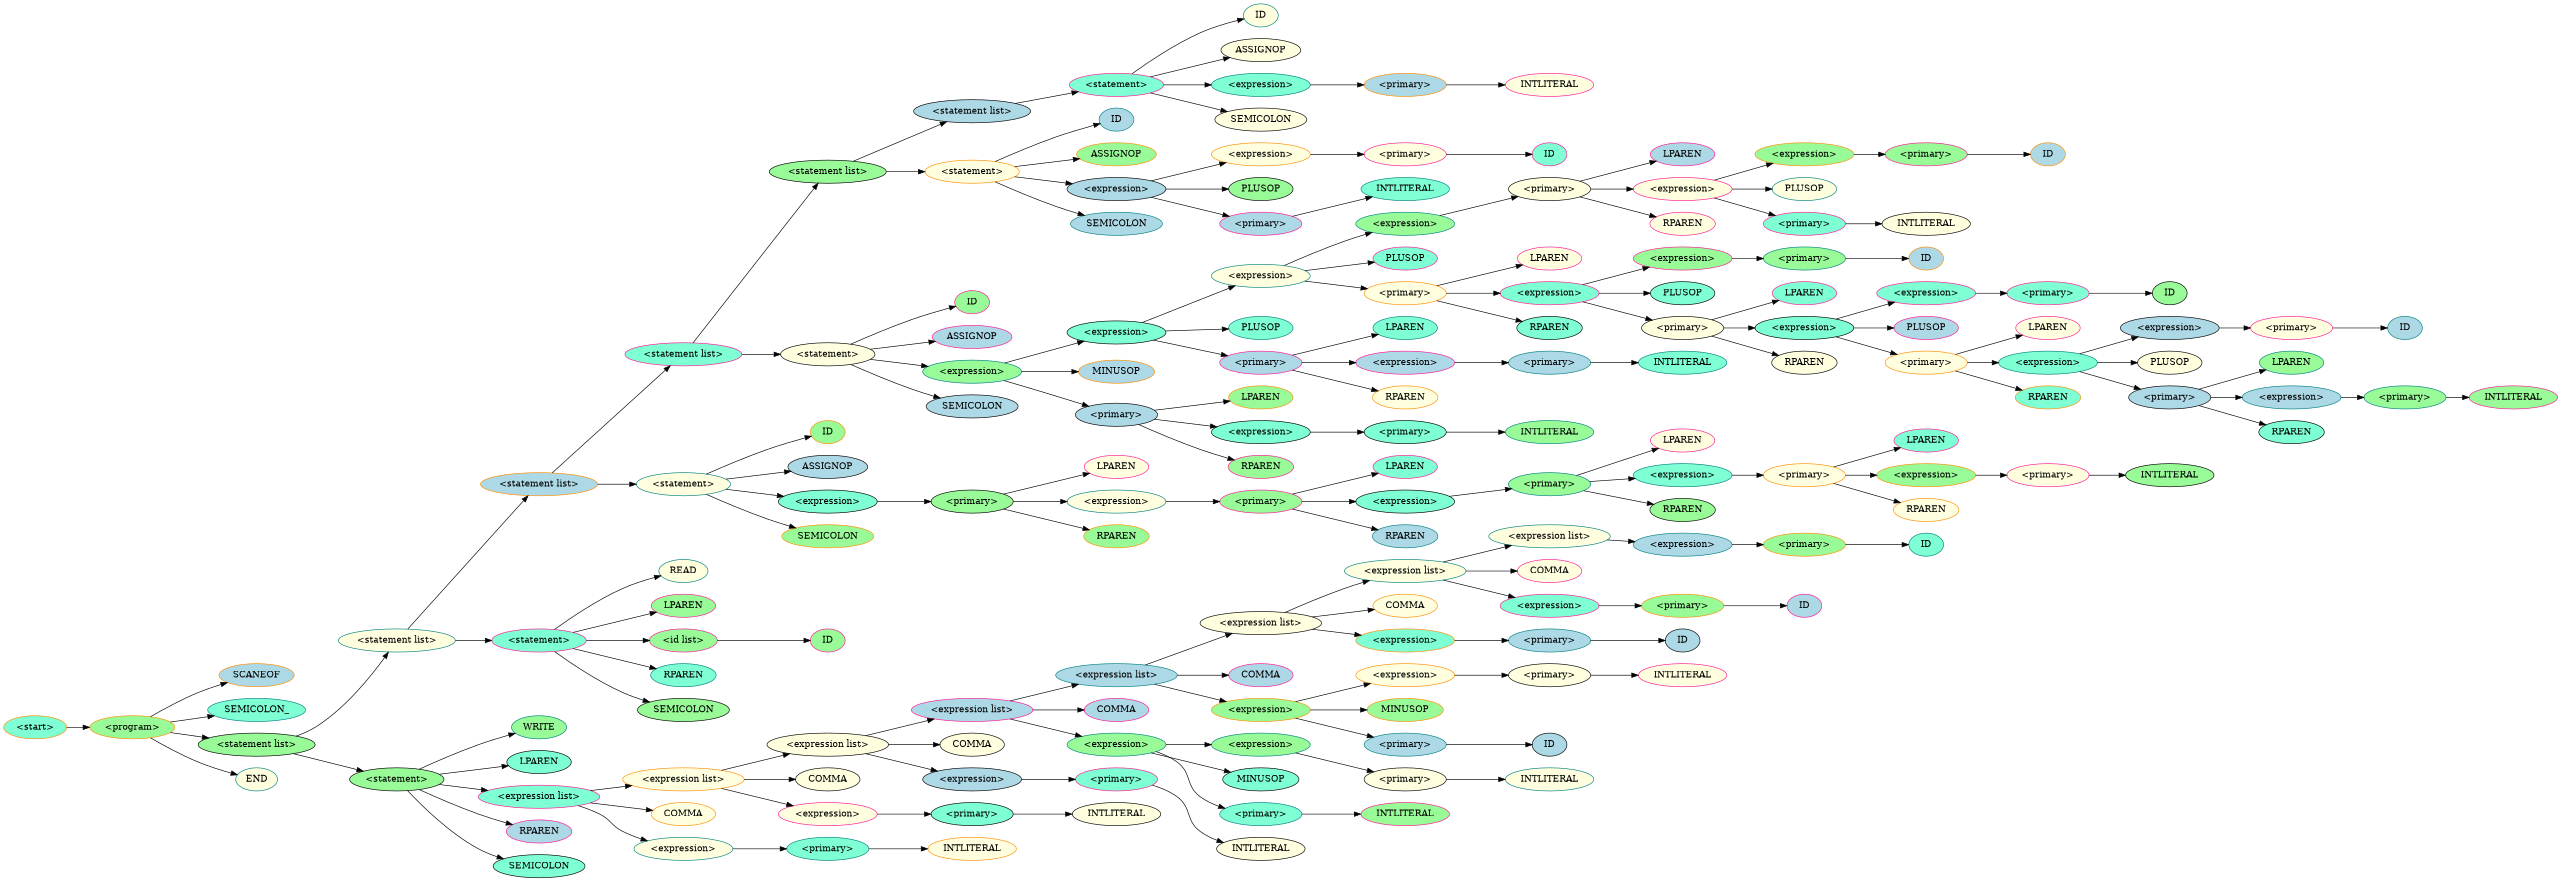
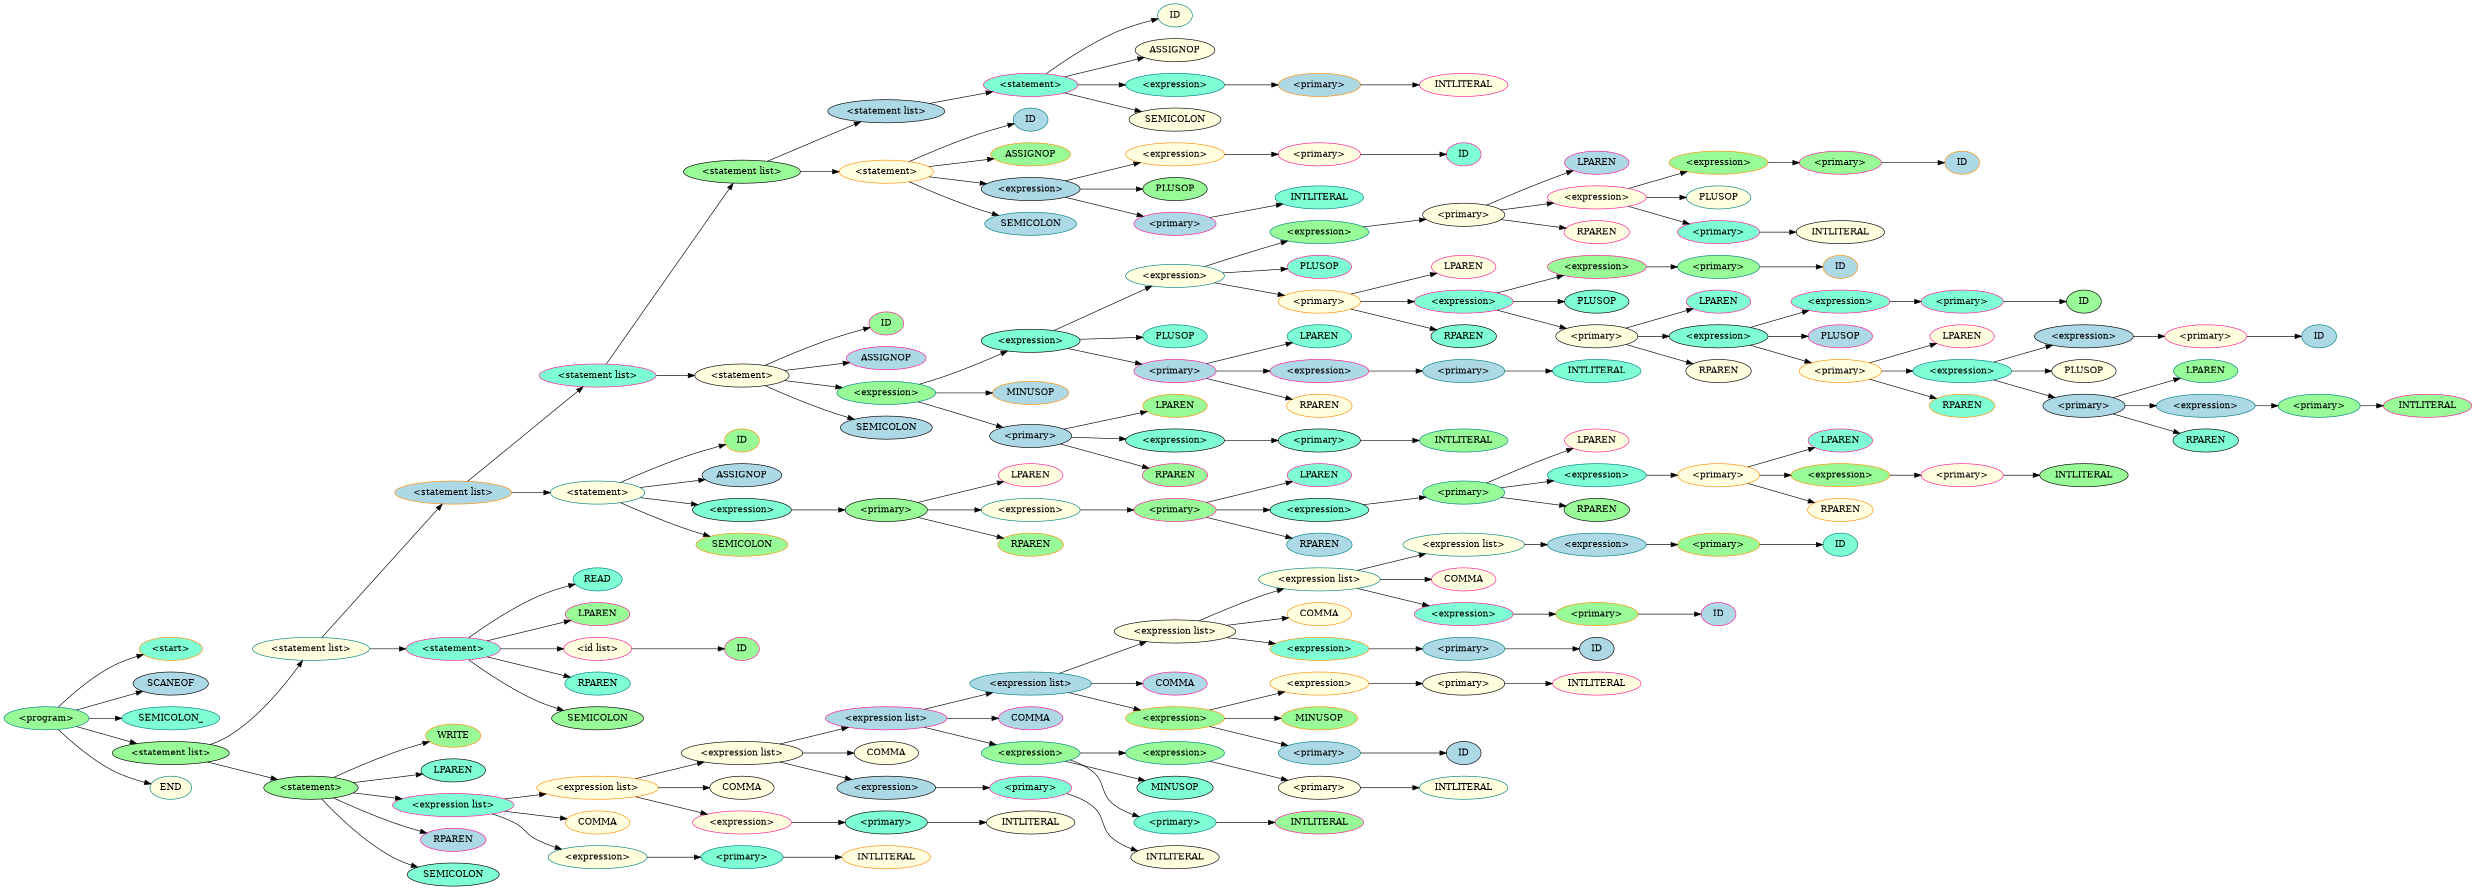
(683, 571) -> (598, 579)
(683, 640) -> (598, 649)
(257, 675) -> (171, 684)
(75, 727) -> (95, 677)
(132, 727) -> (46, 718)
(539, 727) -> (453, 736)
